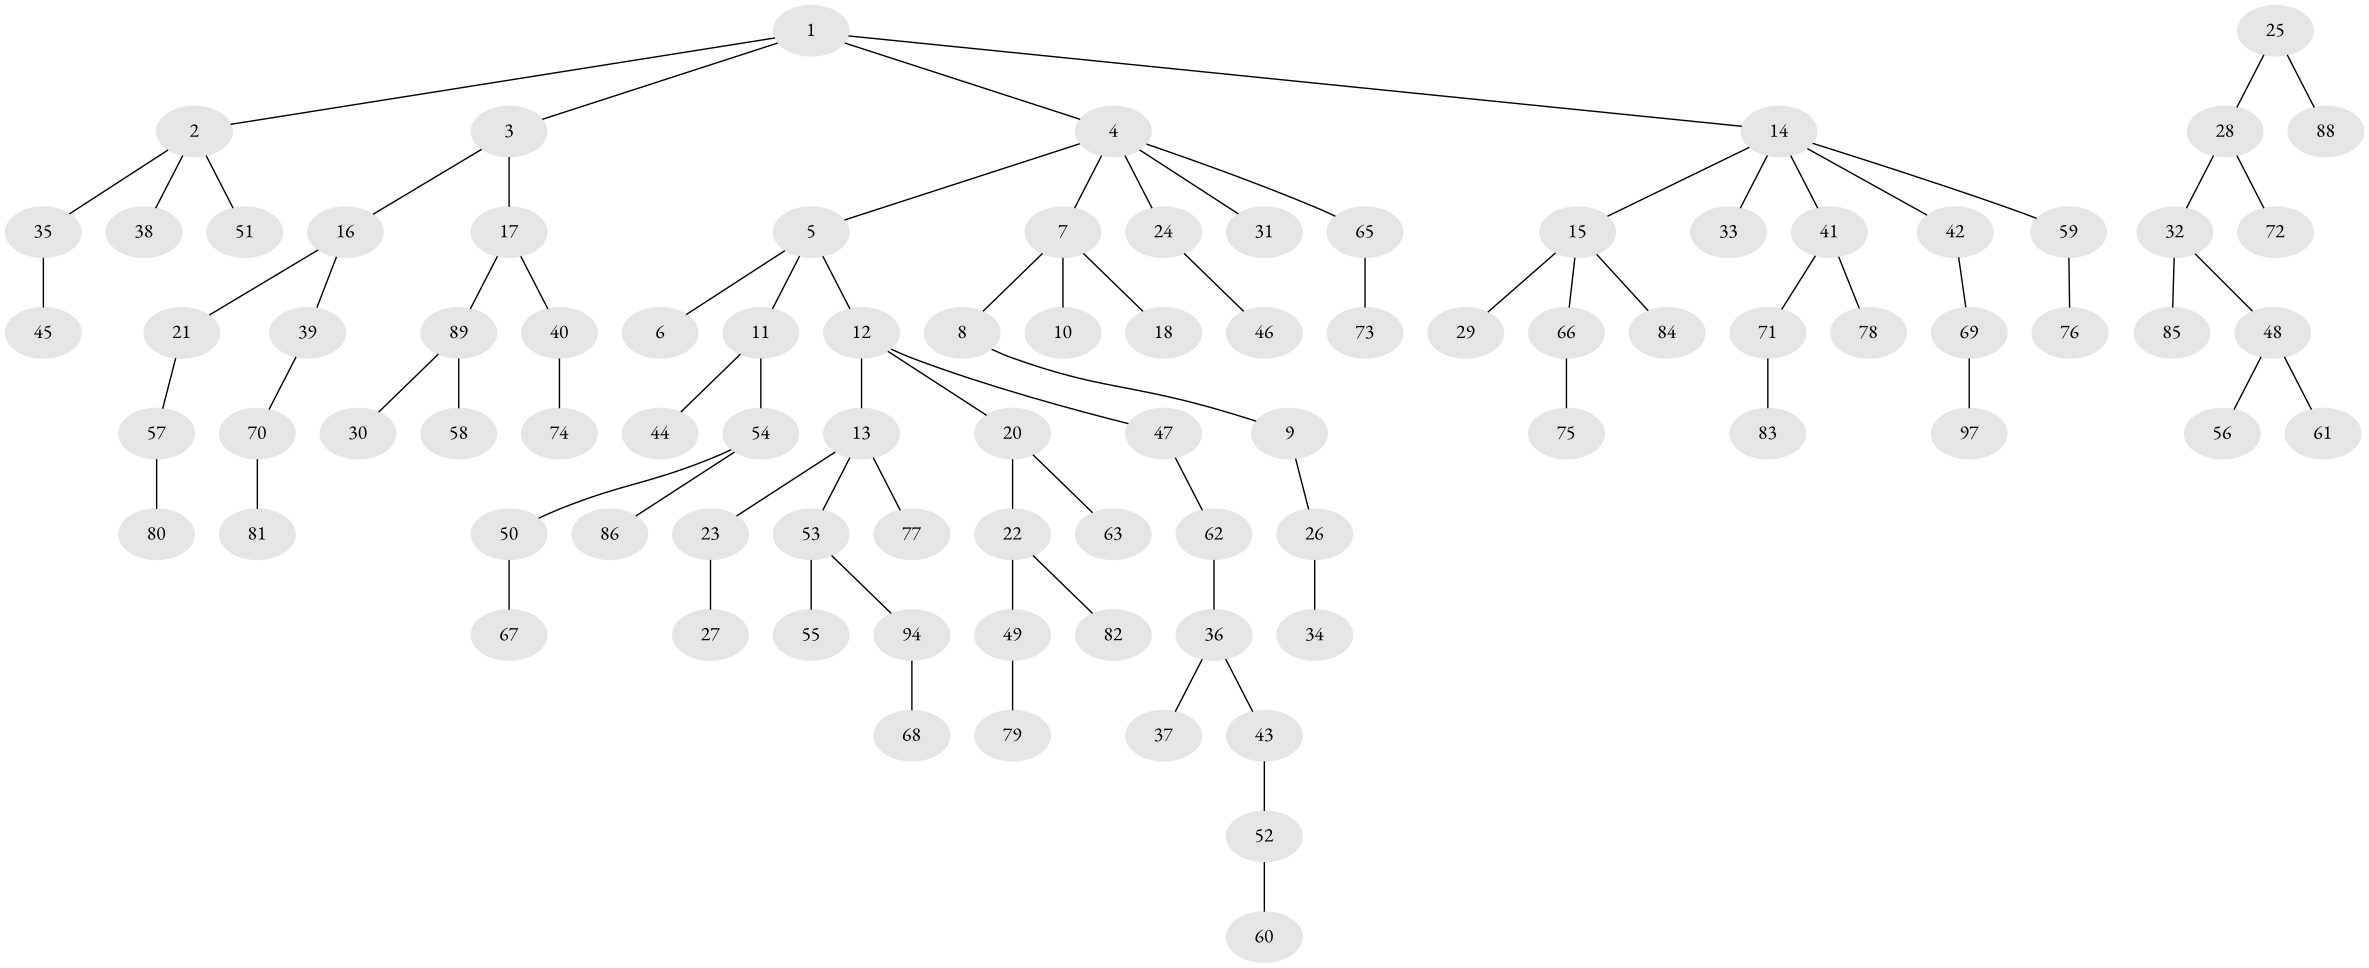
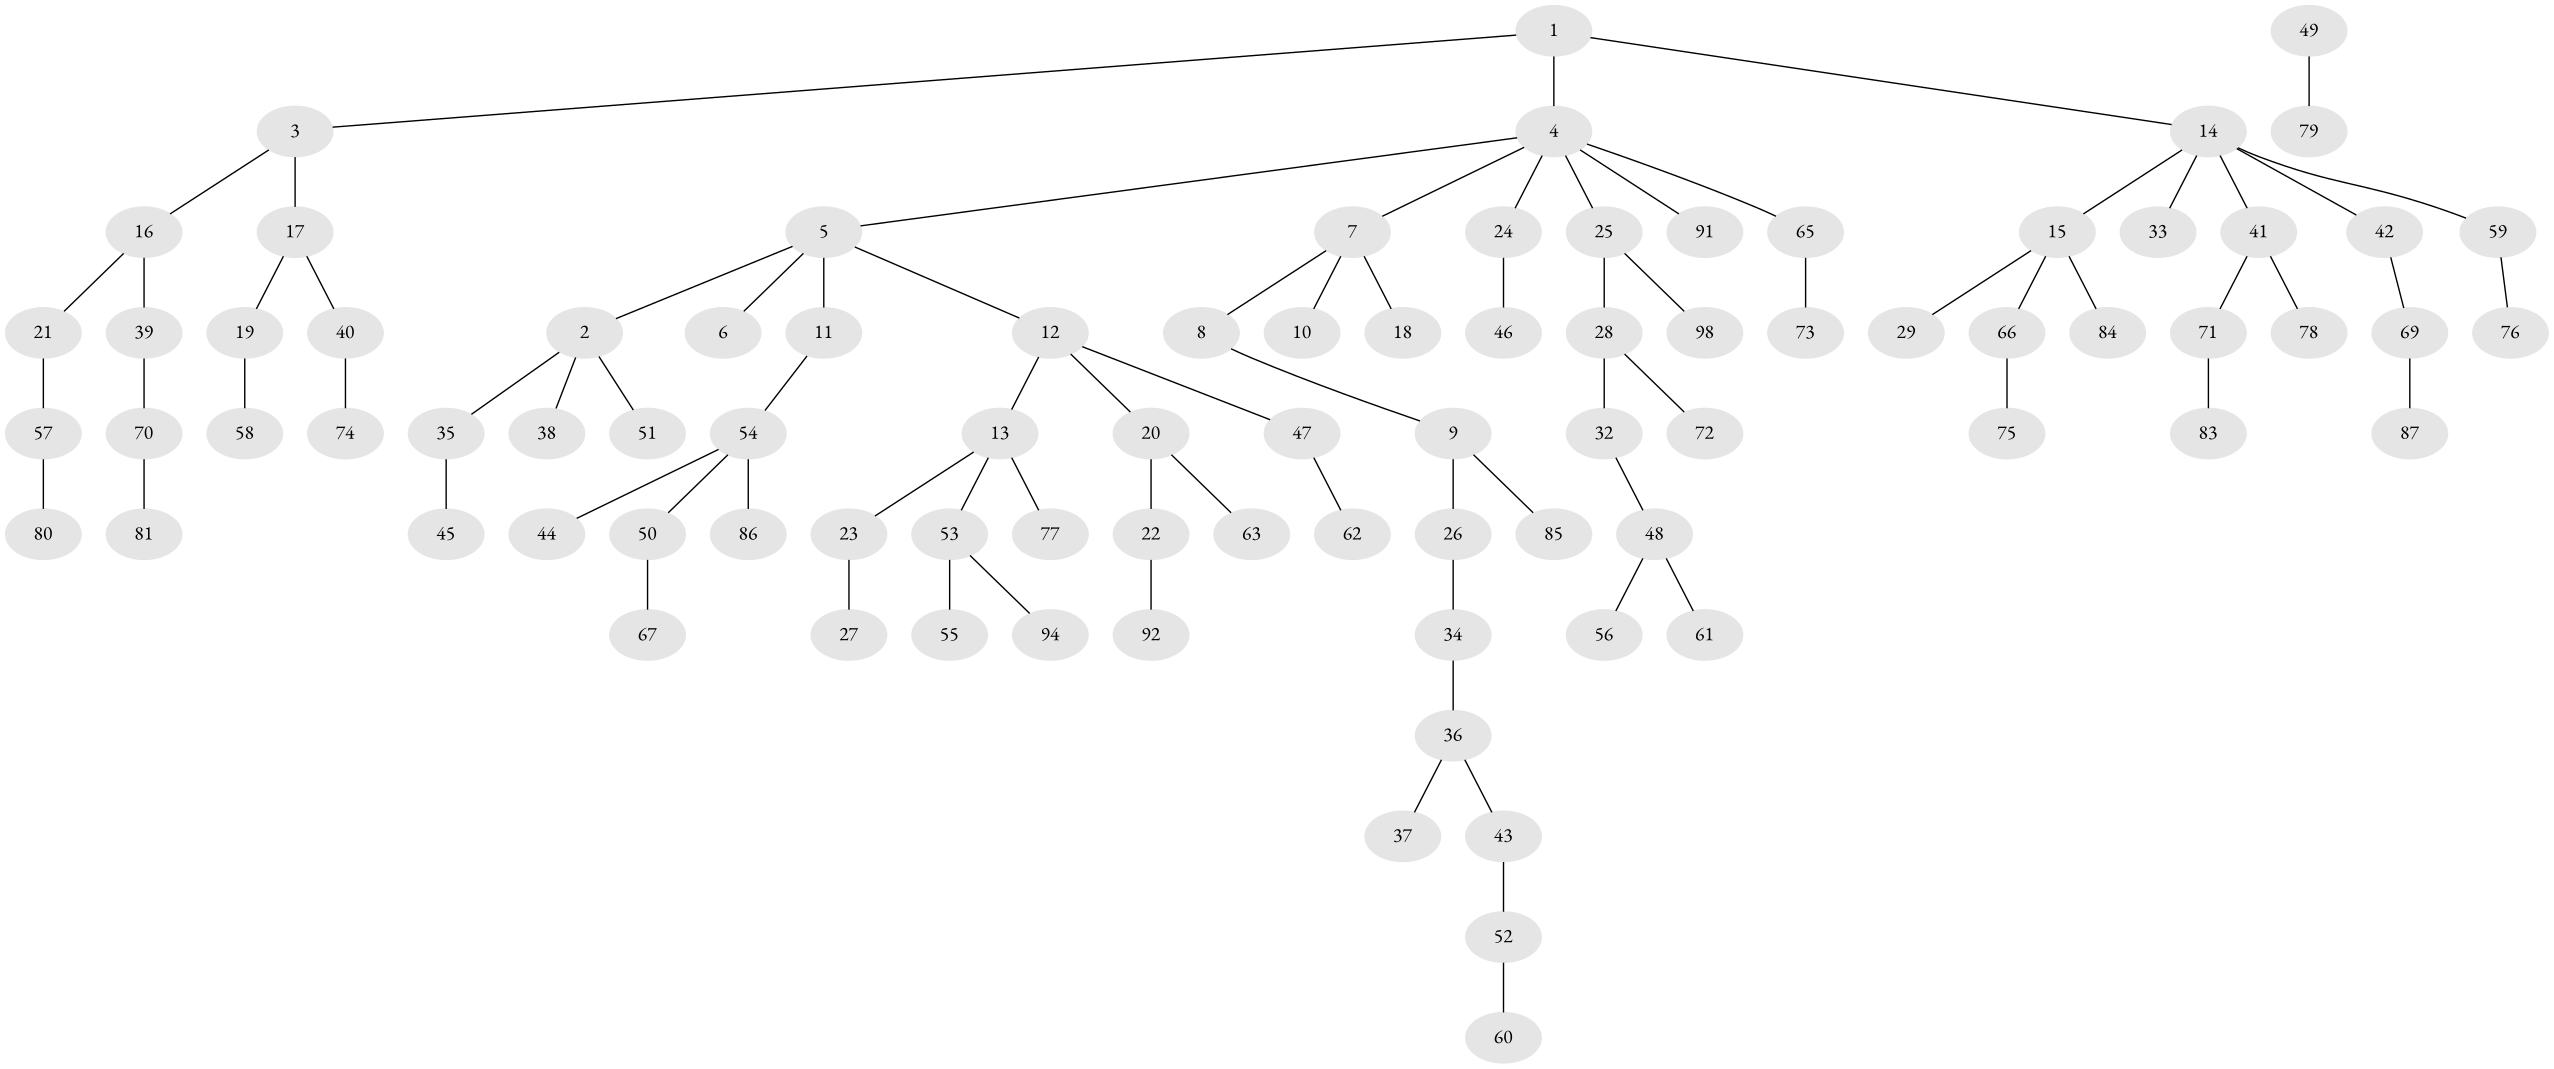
(503, 81) -> (704, 283)
(2326, 131) -> (1705, 333)
none -> (1579, 182)
(1264, 232) -> (1705, 232)
(2173, 283) -> (1503, 484)
(459, 333) -> (245, 333)
(711, 383) -> (648, 484)
(358, 434) -> none
(1969, 434) -> (2410, 434)
(1013, 585) -> none
(1214, 585) -> (1453, 685)
(1113, 635) -> (1151, 635)
(912, 736) -> none
